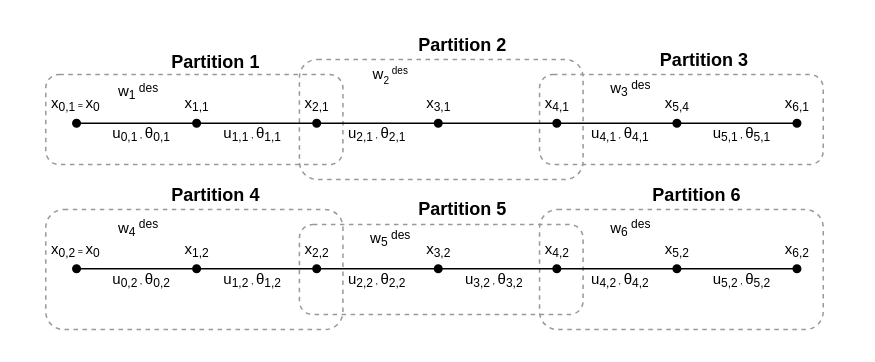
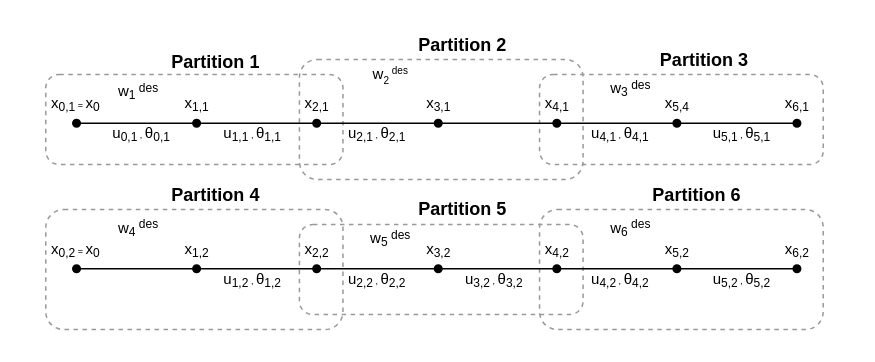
(142, 280) -> none
